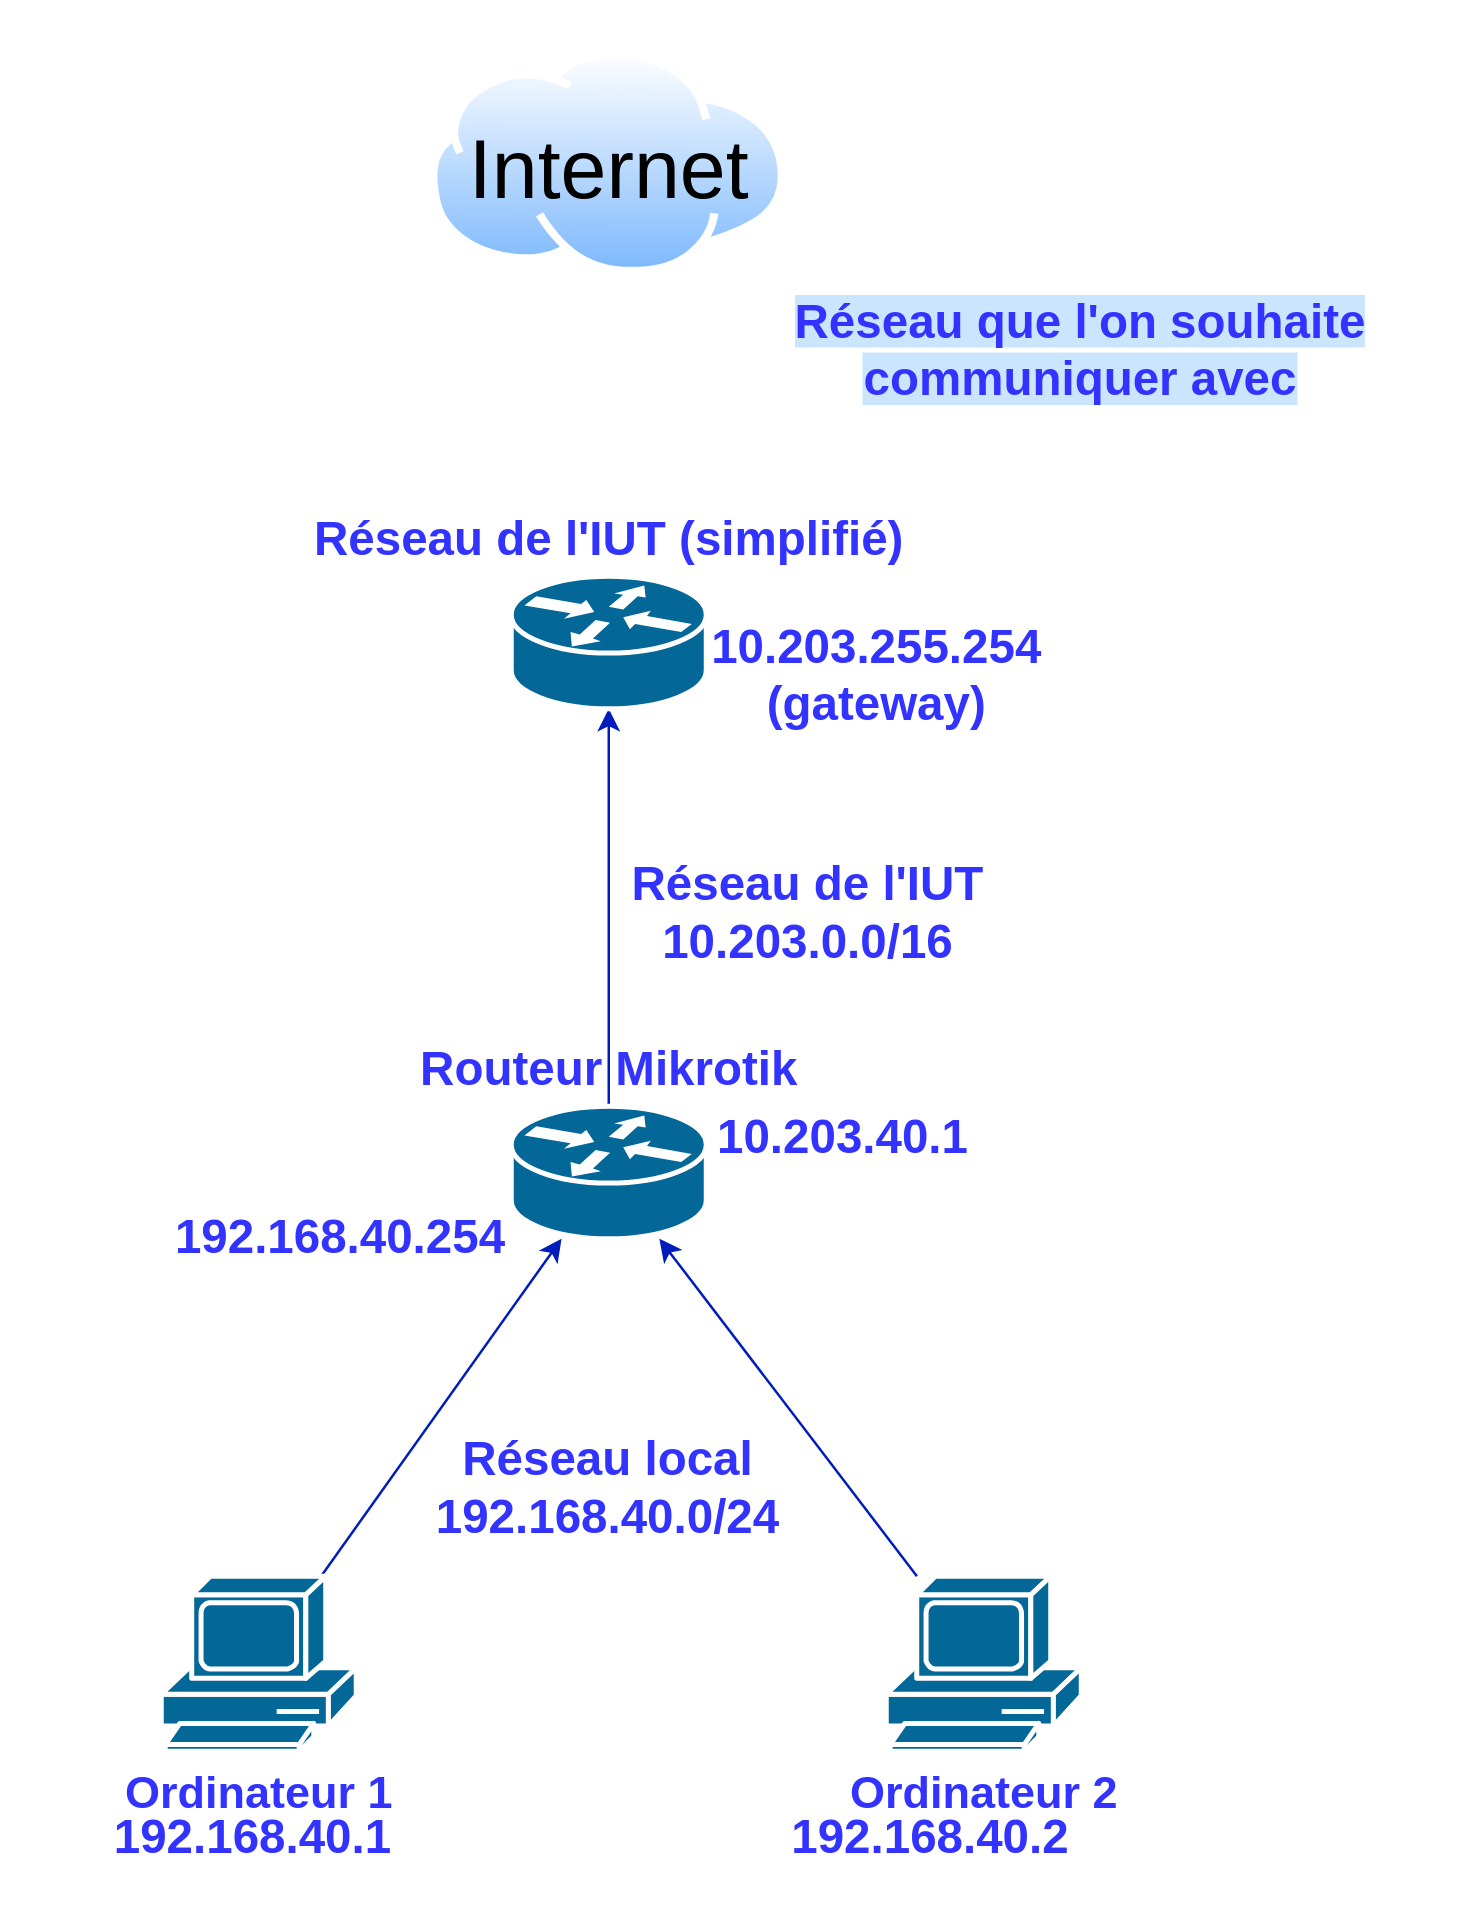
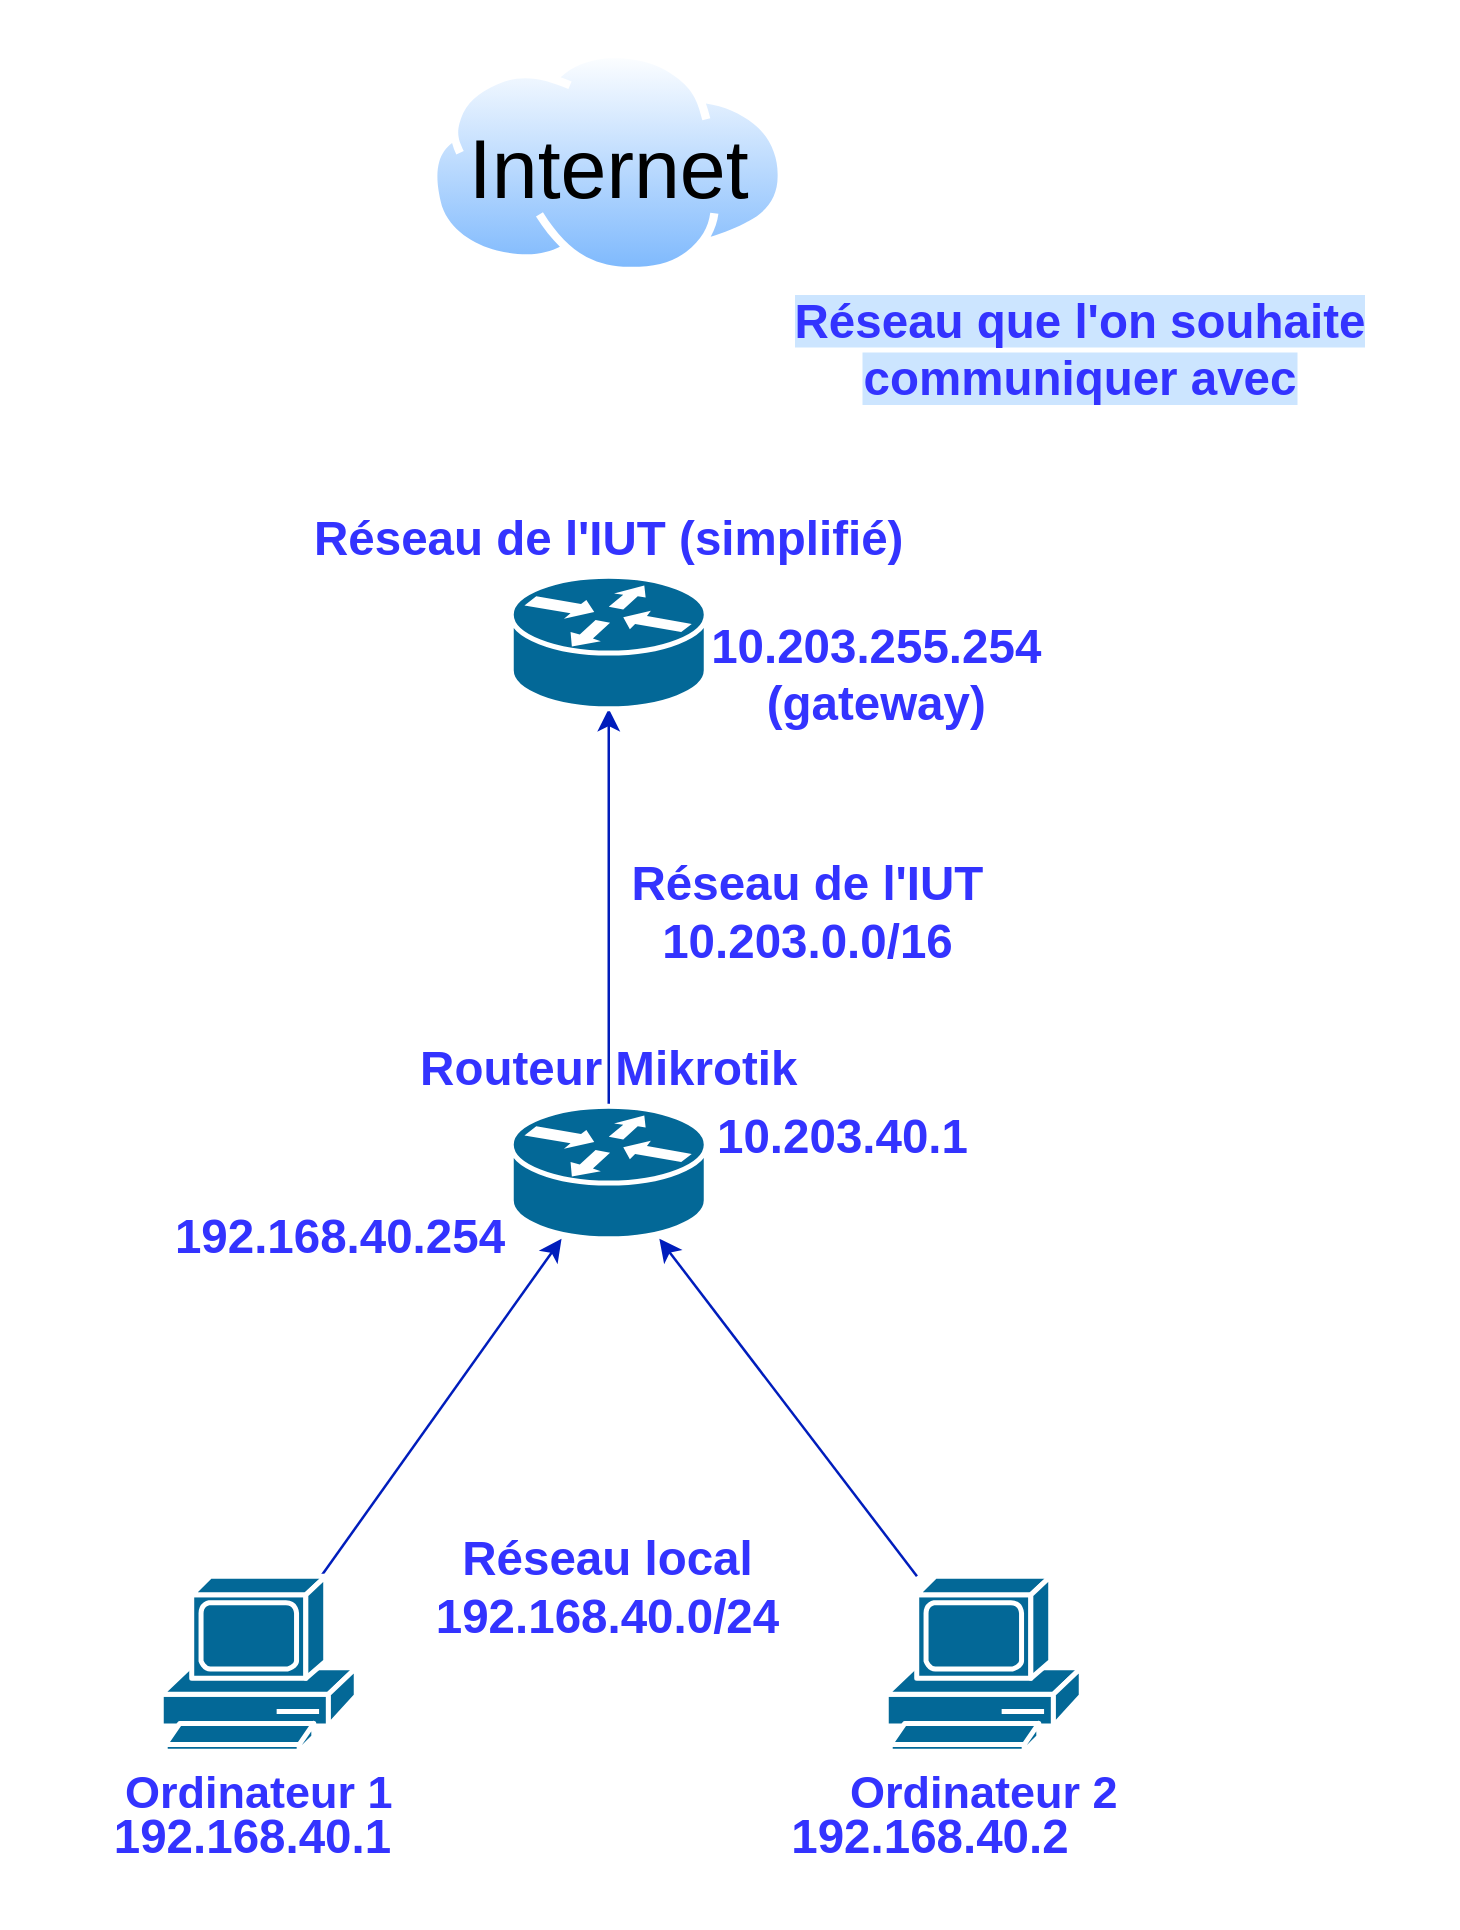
(609, 1489) -> (609, 1589)
